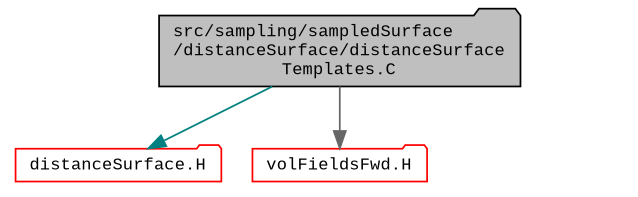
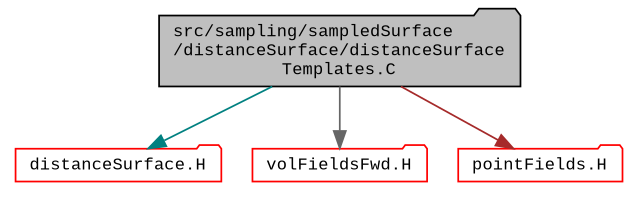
none -> (540, 165)
